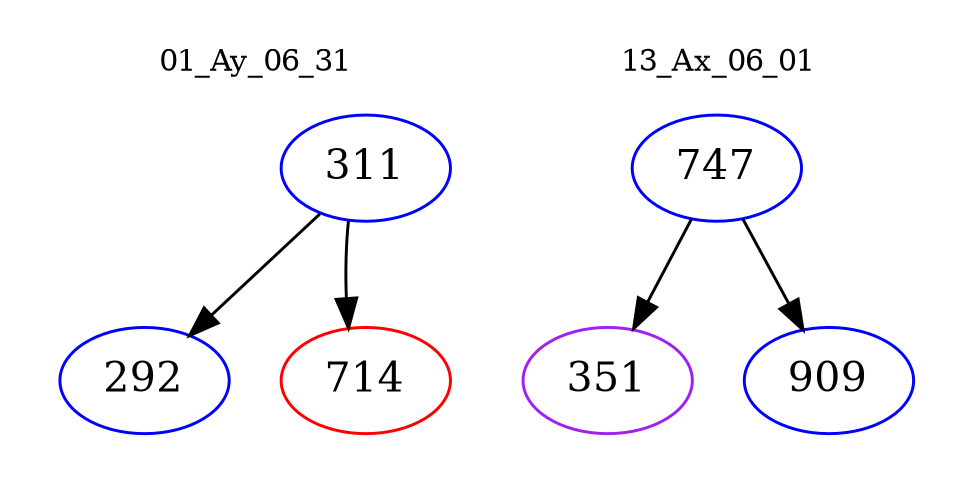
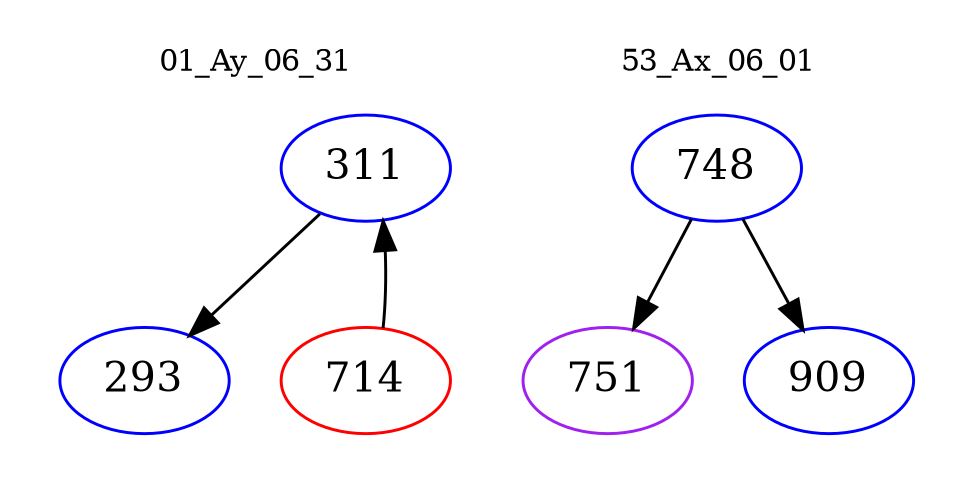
(718, 63) -> (718, 63)
(717, 168) -> (717, 168)
(346, 260) -> (386, 290)
(145, 381) -> (145, 381)
(608, 381) -> (608, 381)
